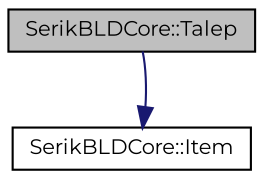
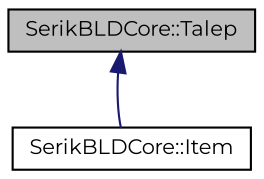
(146, 79) -> (118, 100)
